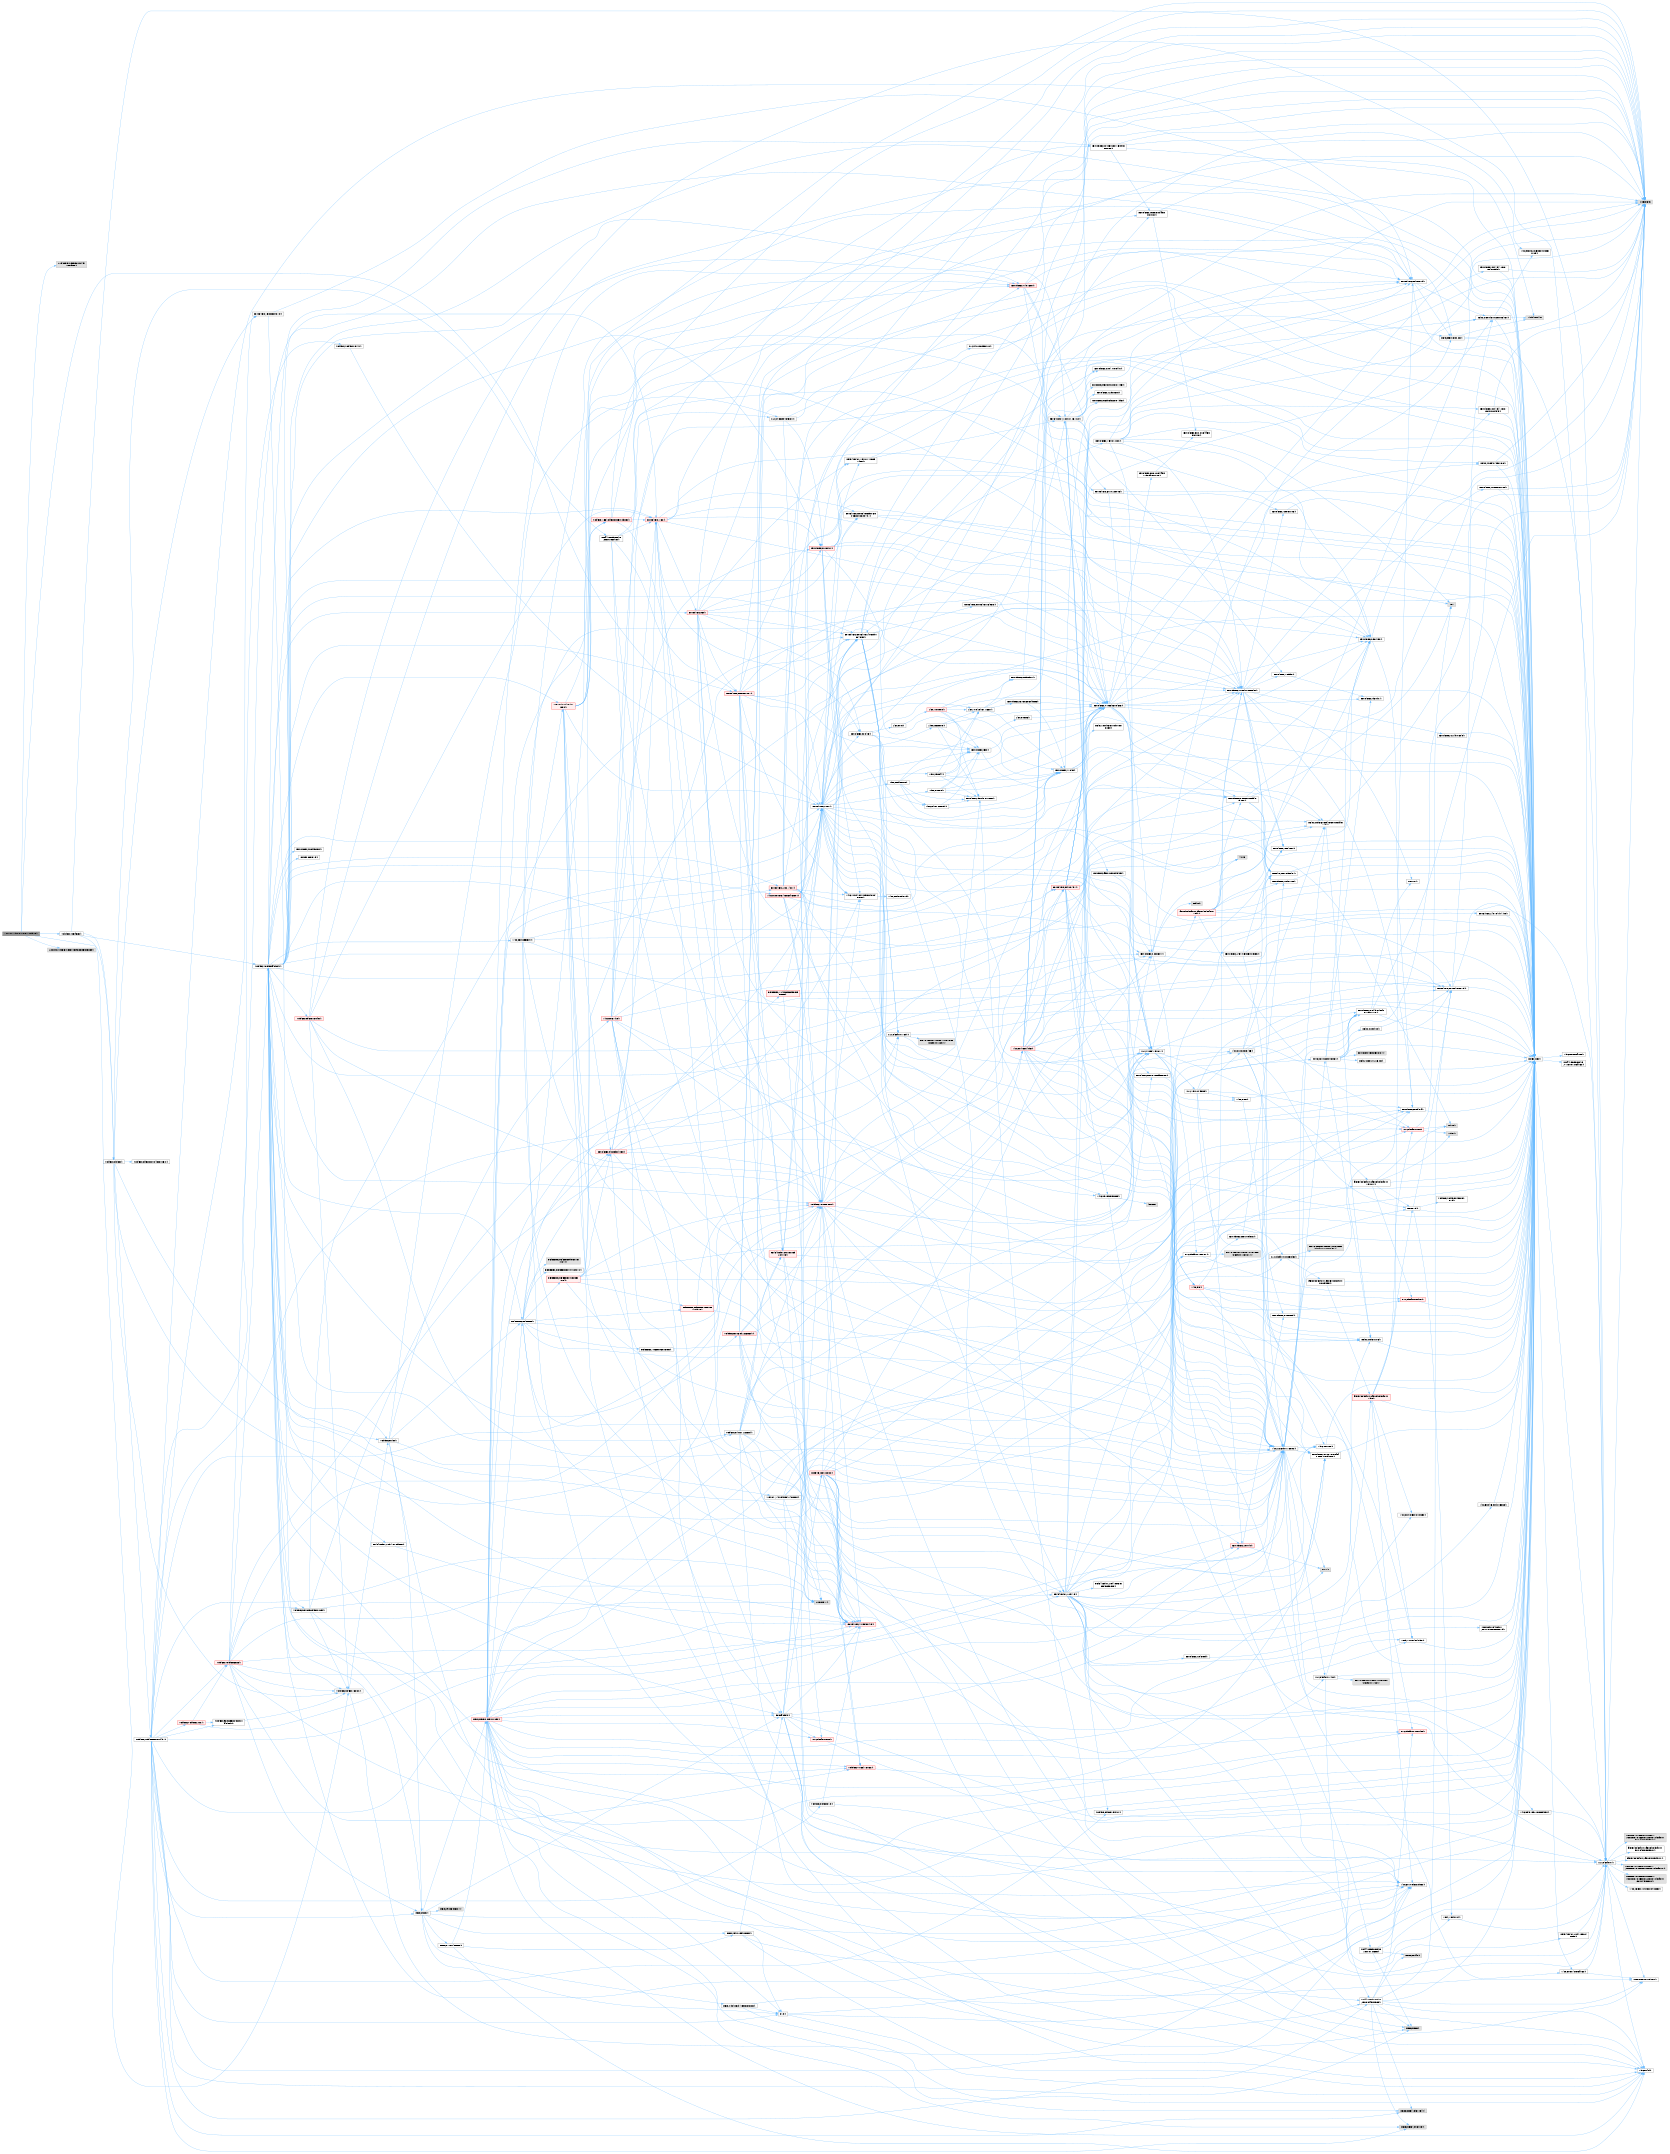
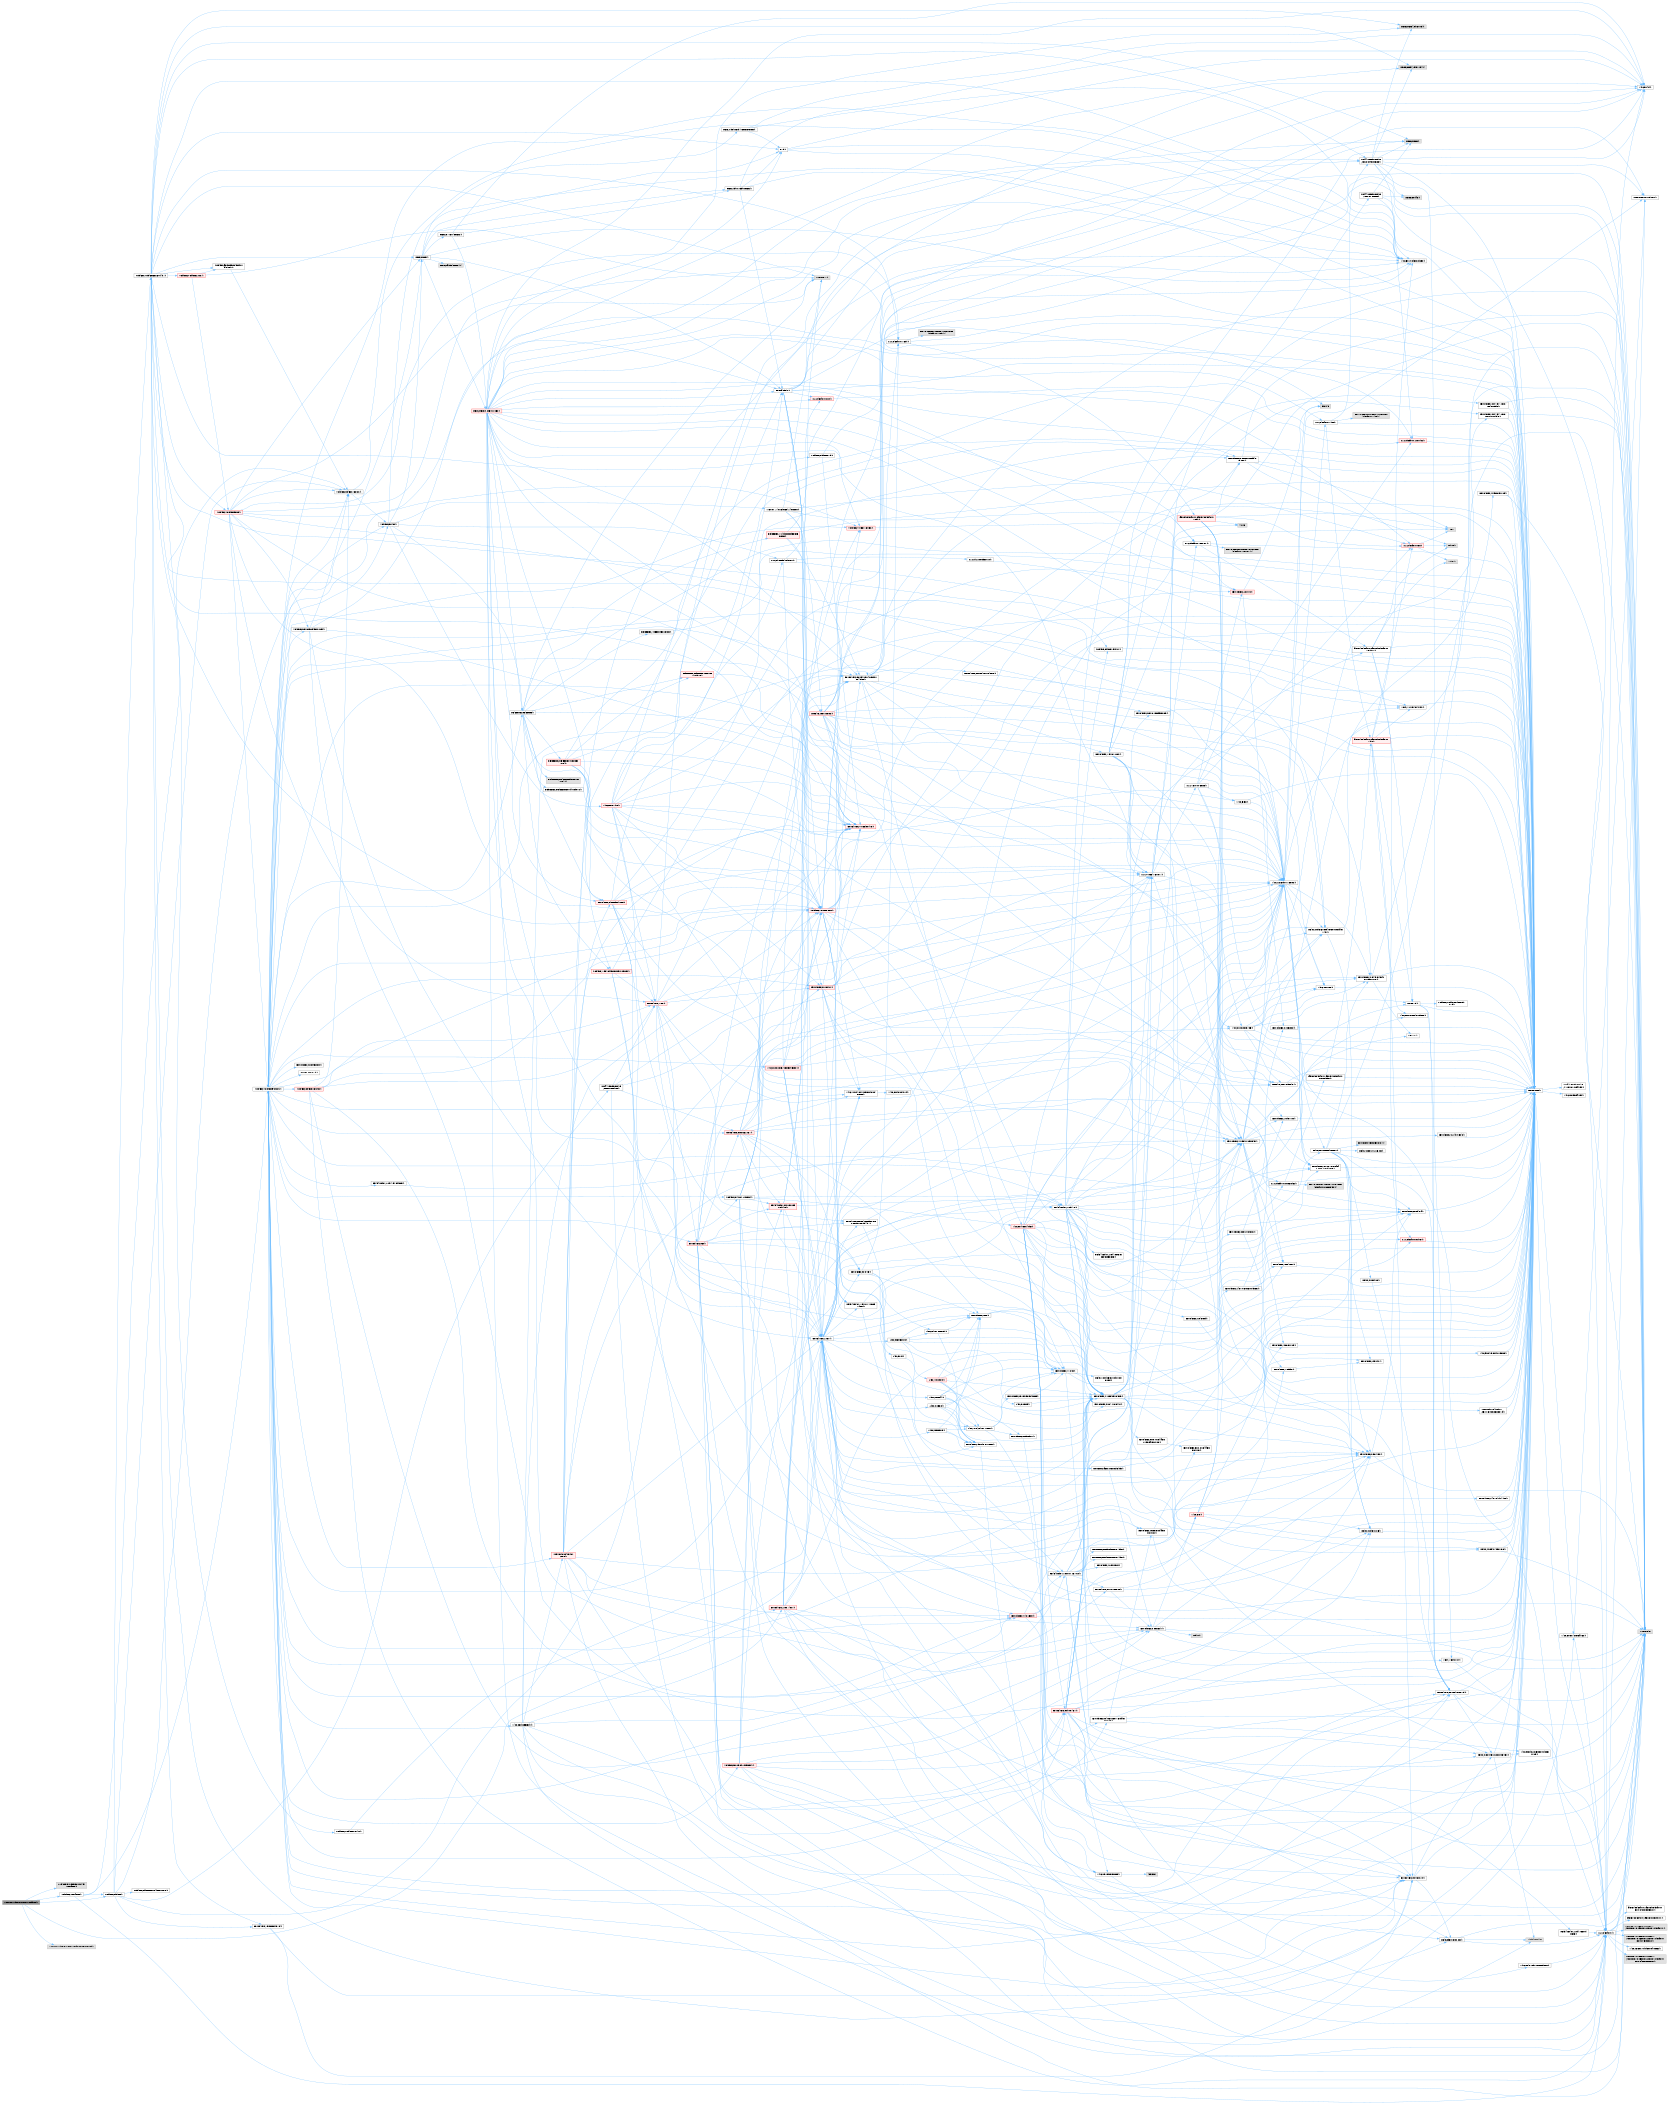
(1091, 43) -> none
